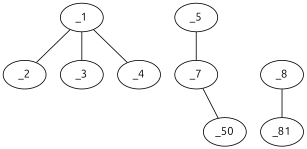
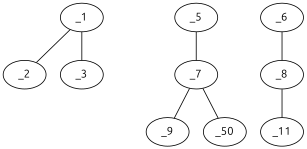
none -> (282, 17)
(139, 75) -> none
none -> (168, 132)
(282, 132) -> (282, 132)
